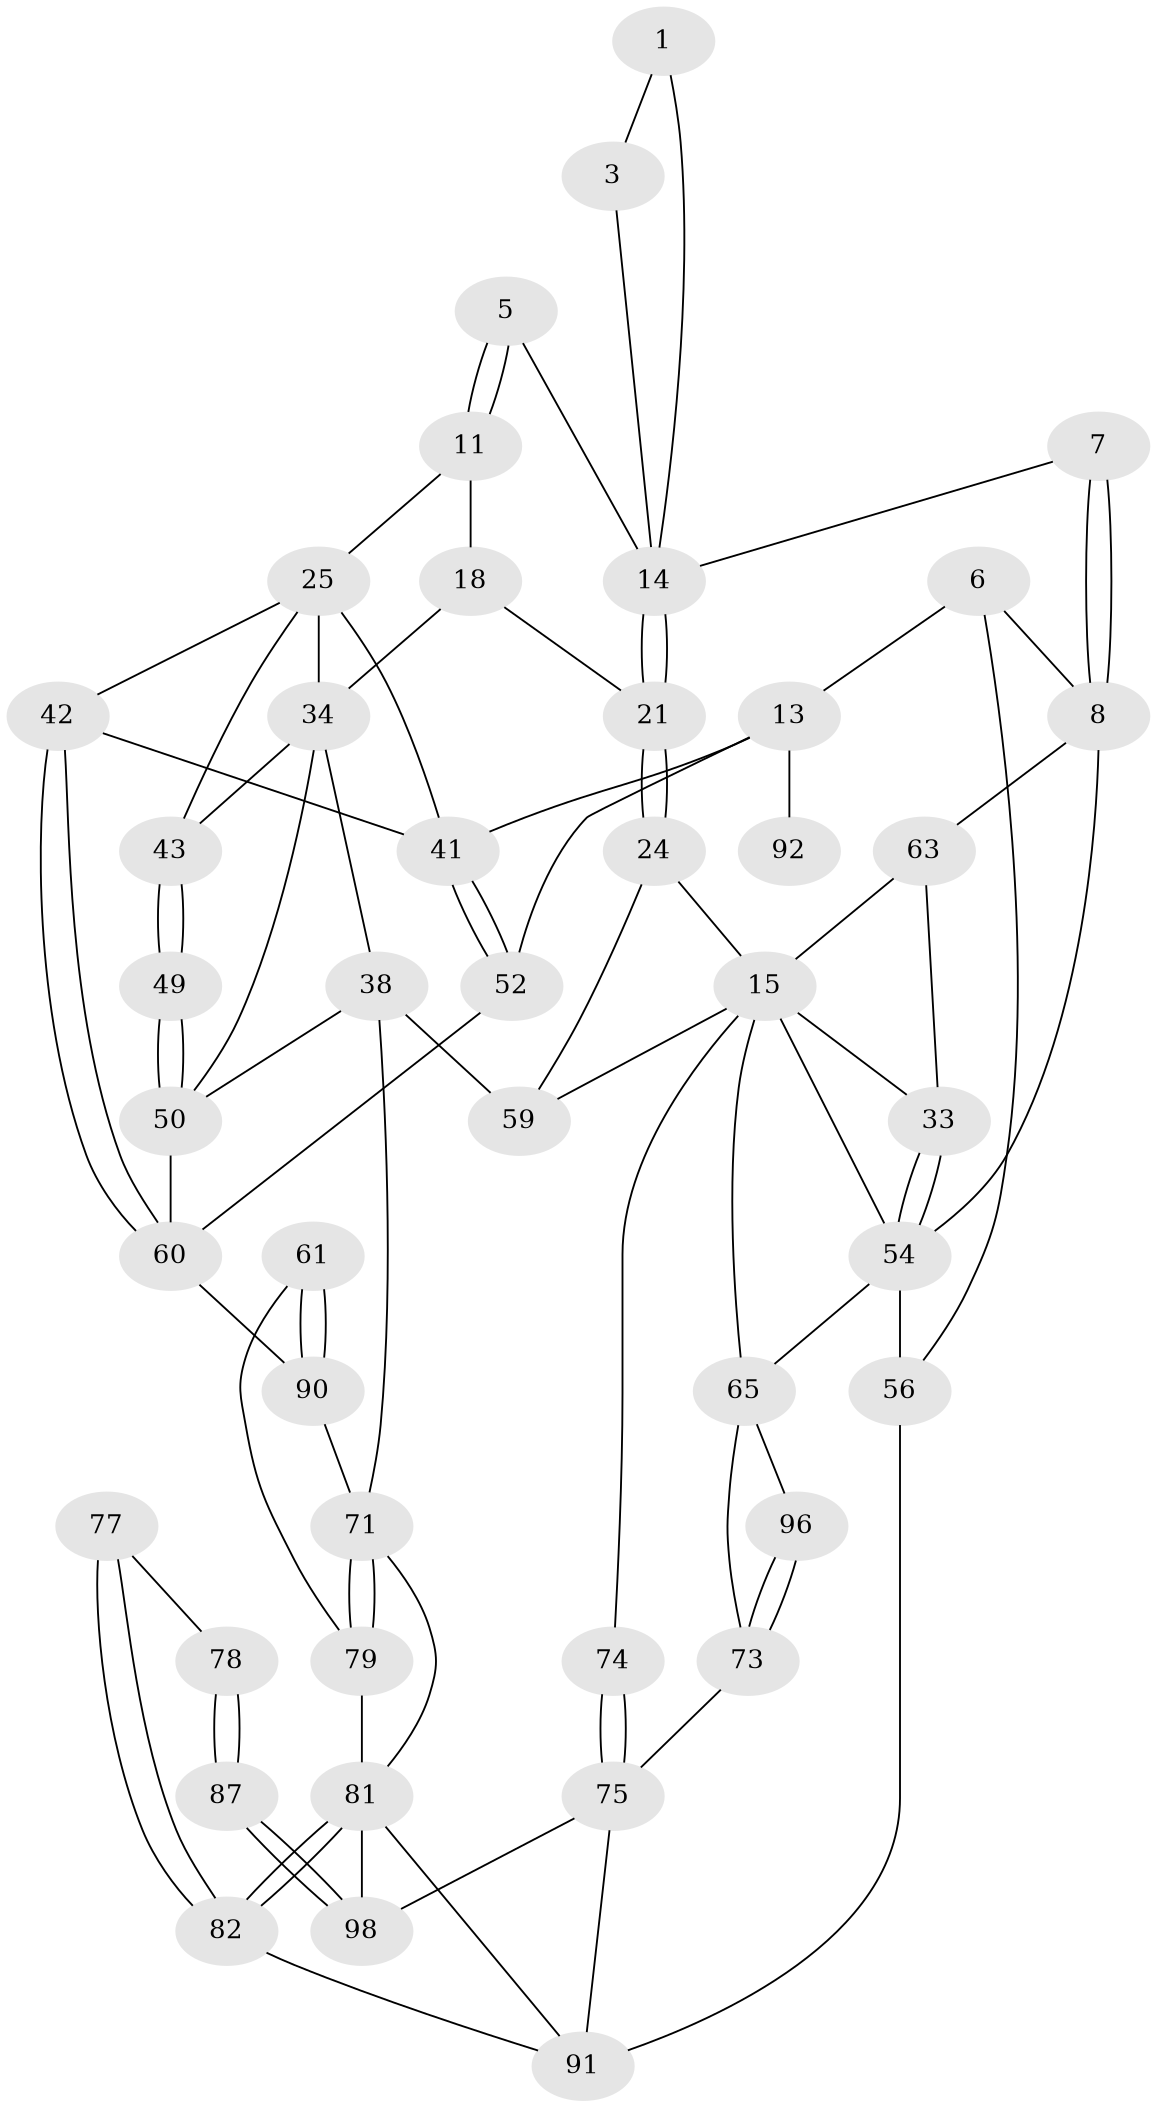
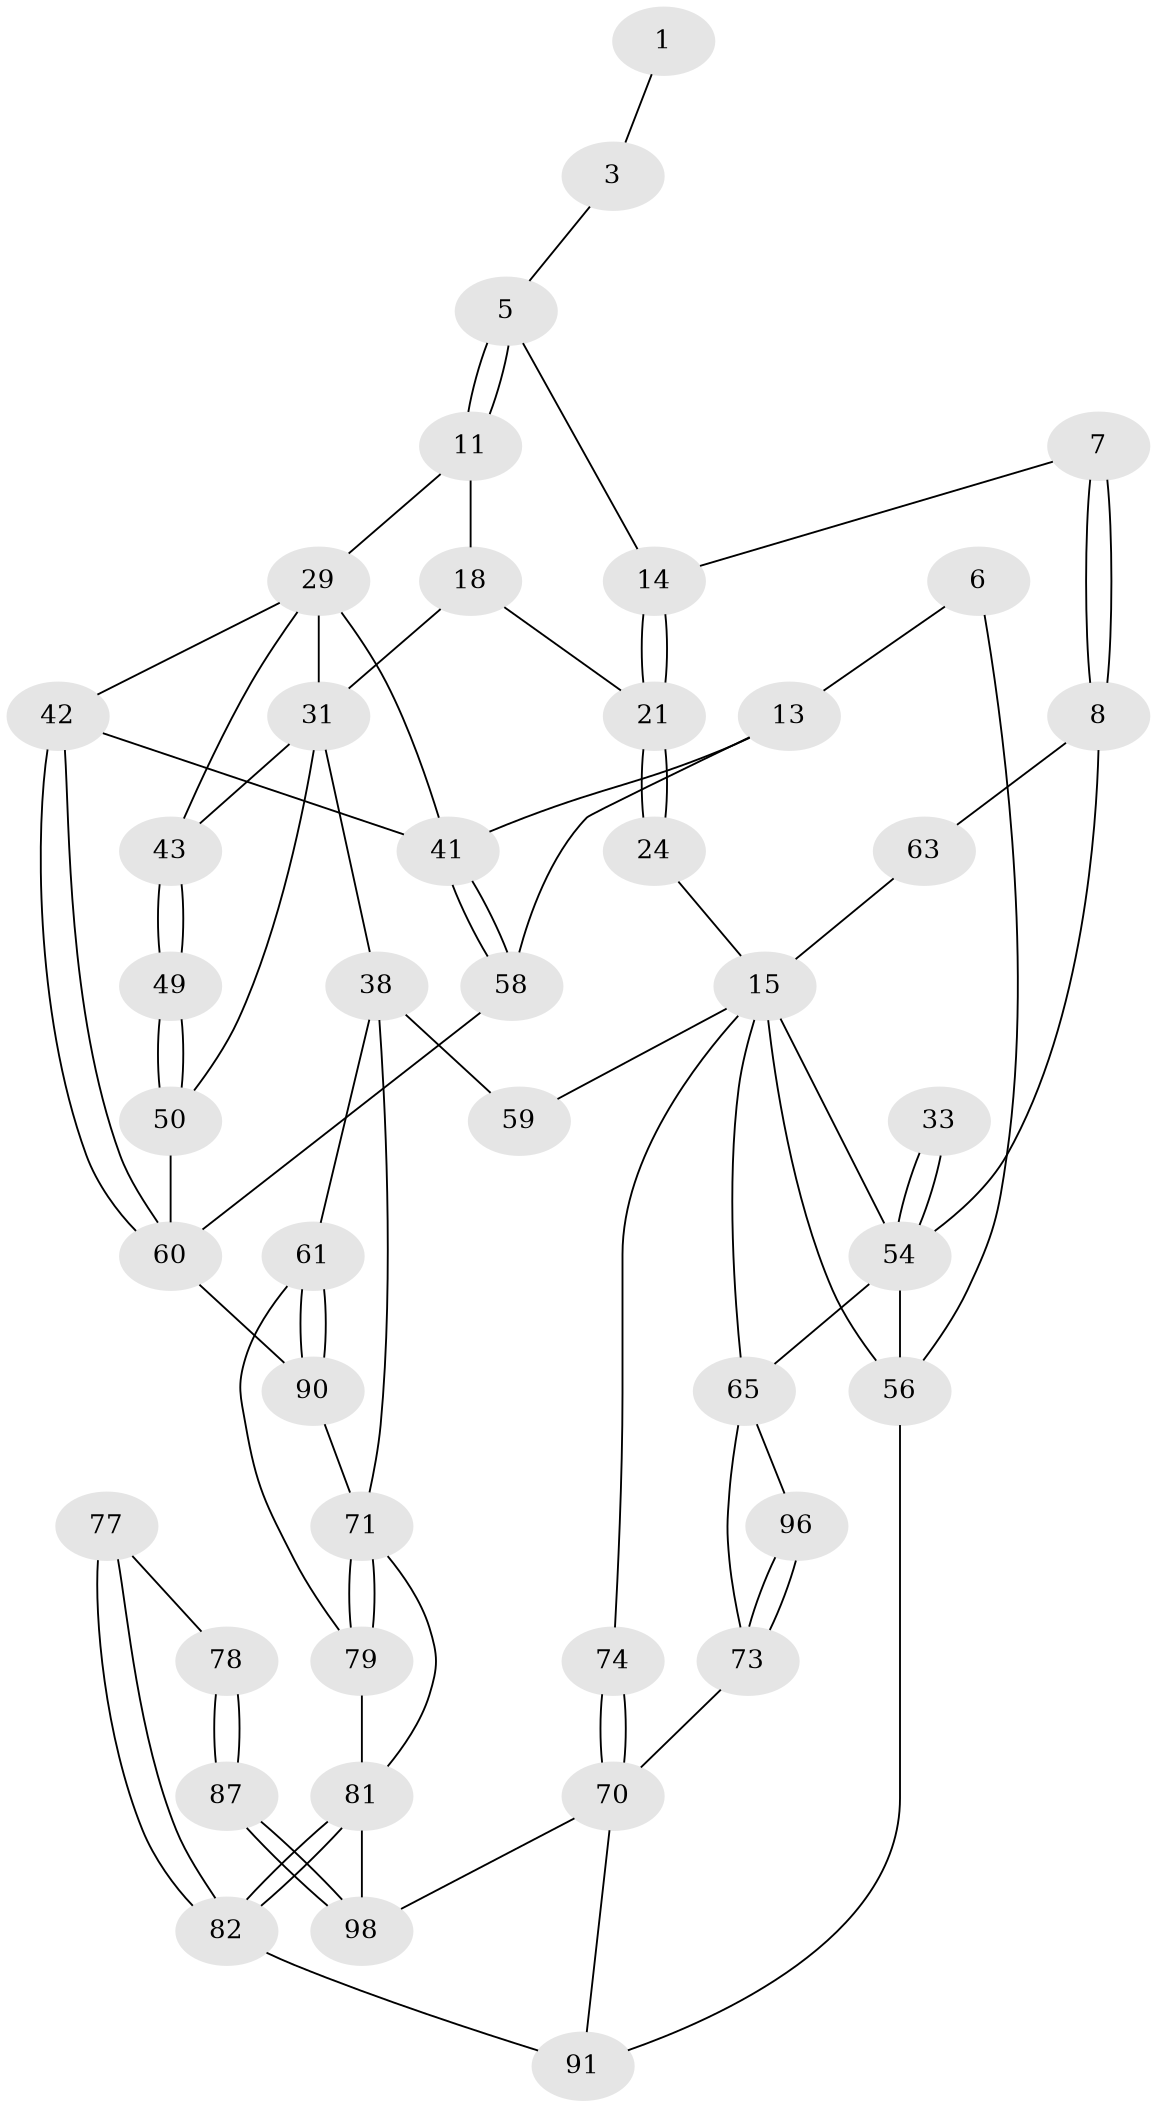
(683, 312) -> none
(634, 379) -> (560, 244)
(319, 581) -> (319, 581)
(1039, 649) -> none
(319, 716) -> (319, 716)
(789, 851) -> none
(512, 986) -> (512, 986)
(932, 986) -> none
(595, 989) -> none
(274, 1054) -> (341, 1137)
(852, 1054) -> (801, 1198)
(613, 1796) -> (613, 1796)
(473, 1931) -> none
